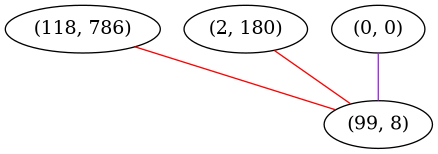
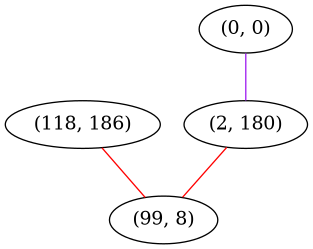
(83, 29) -> (83, 125)
(378, 77) -> (246, 77)
